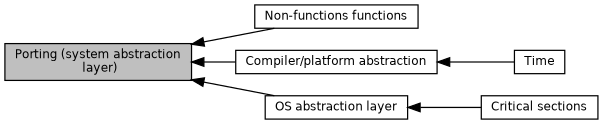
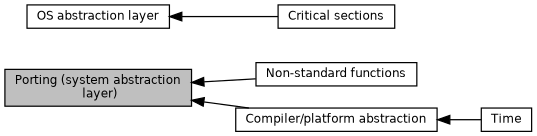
(336, 17) -> (336, 74)
(239, 89) -> none
